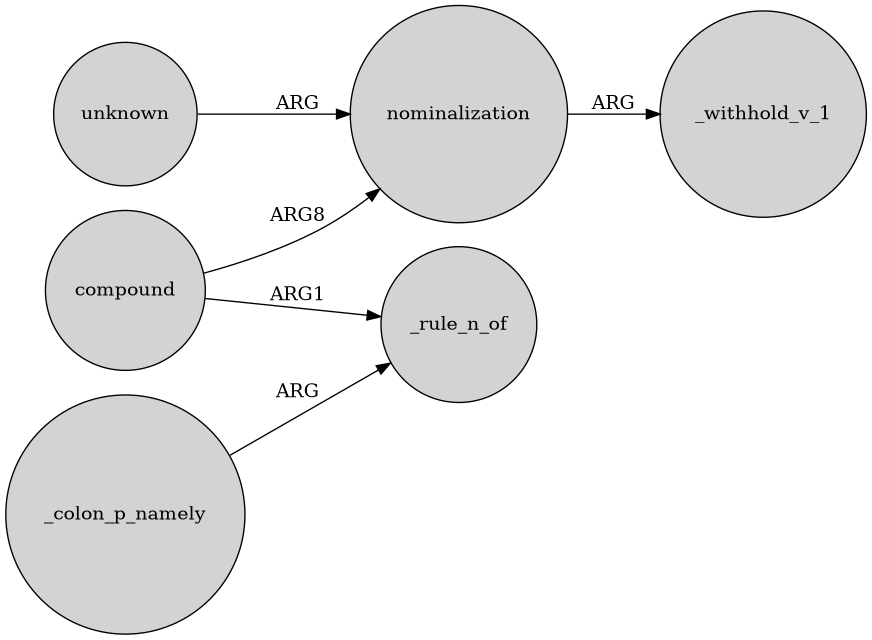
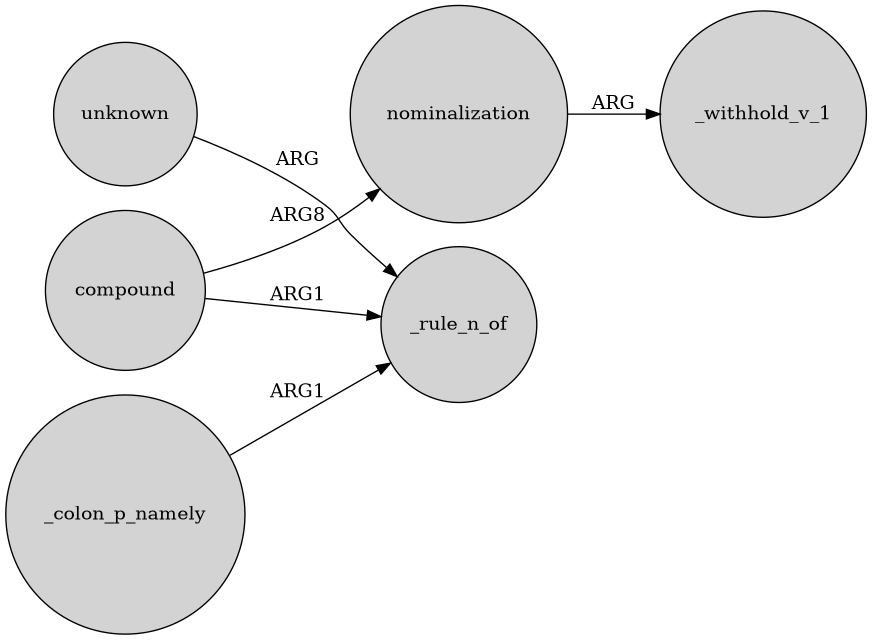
(267, 114) -> (300, 188)
(298, 392) -> (298, 392)
